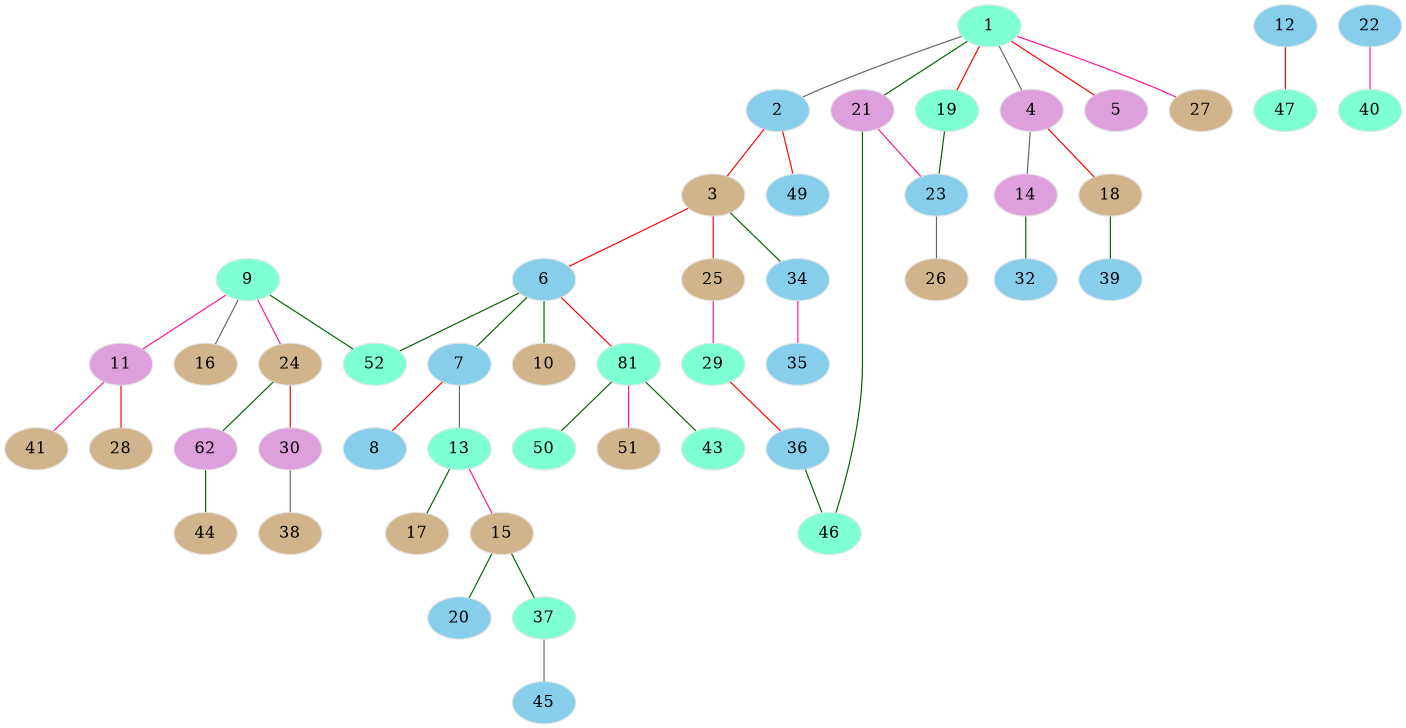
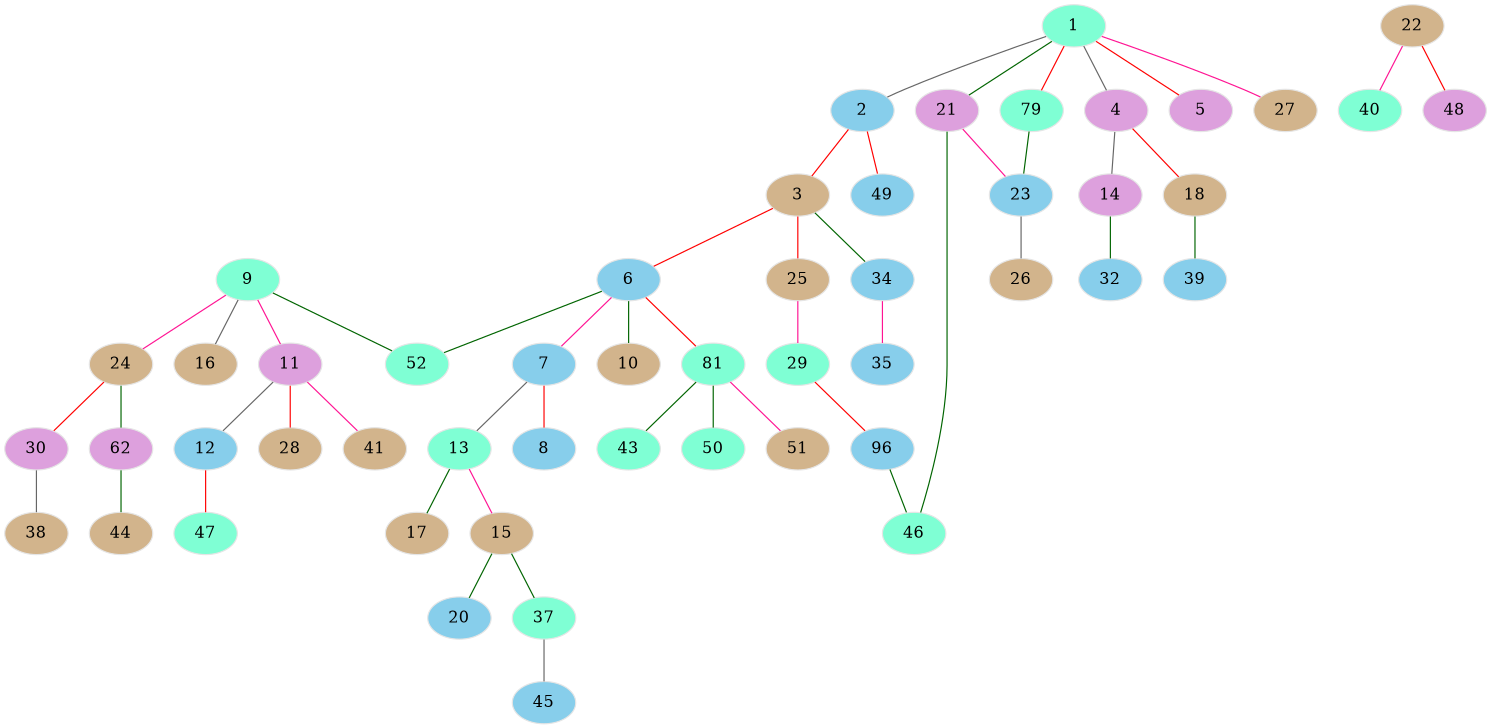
(1370, 26) -> (1412, 26)
(947, 110) -> (1032, 110)
none -> (1455, 110)
(502, 322) -> (586, 322)
none -> (248, 406)
(798, 449) -> (882, 449)
